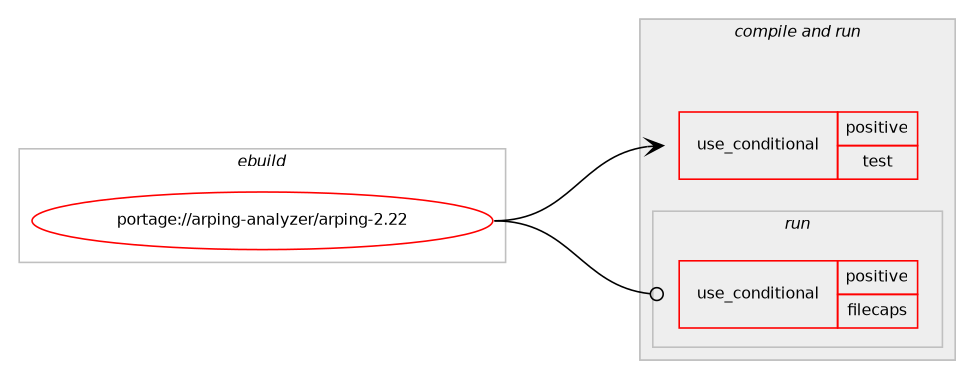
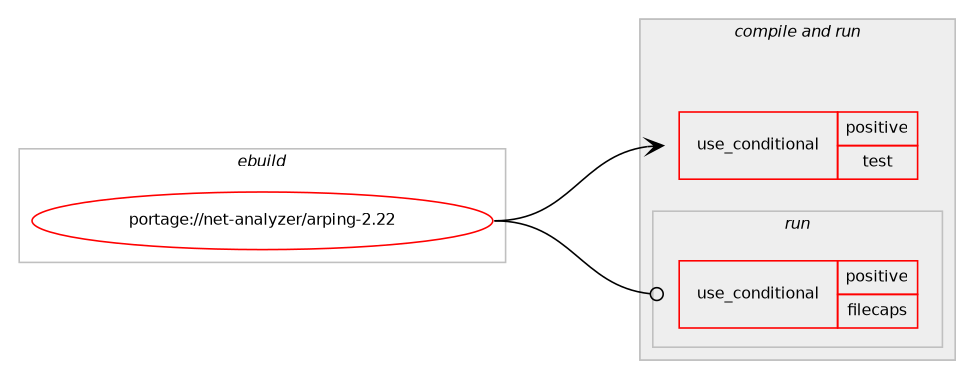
(262, 221) -> (262, 221)
